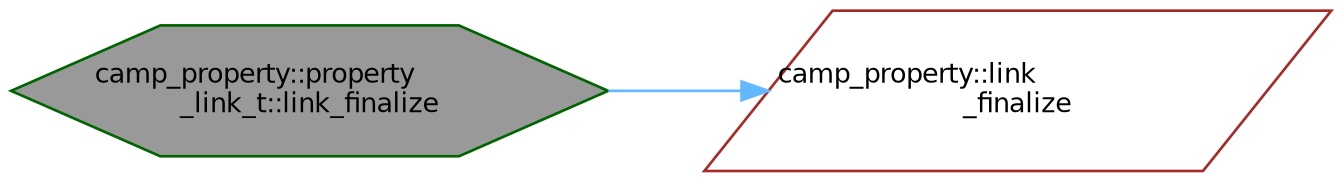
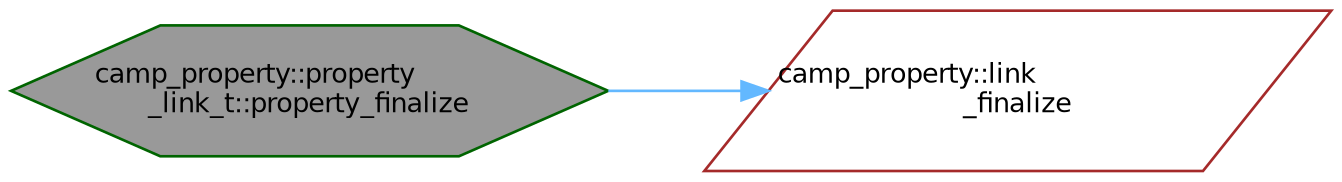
(310, 91) -> (310, 91)
